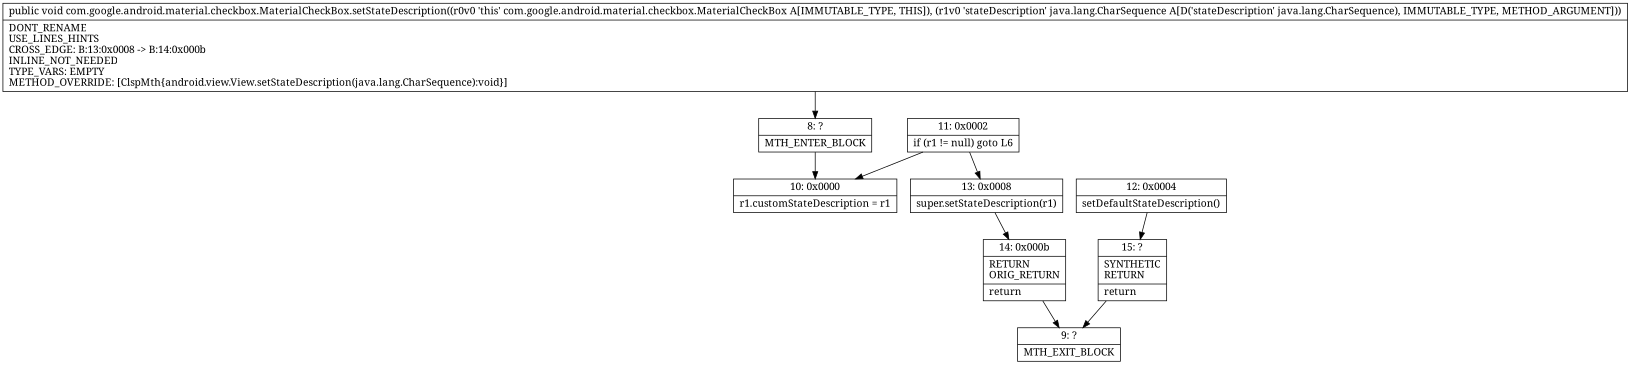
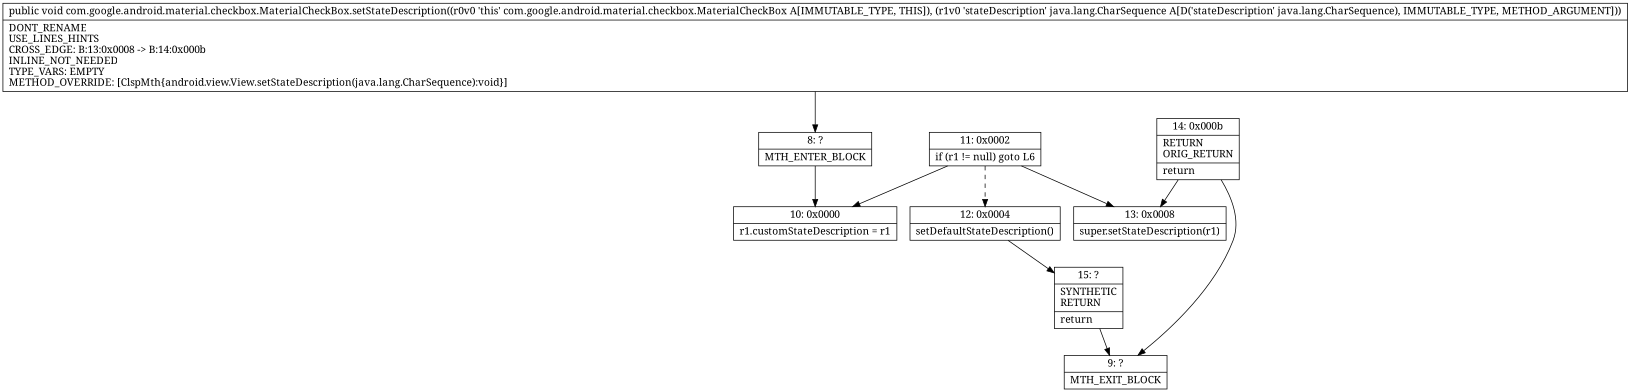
none -> (985, 183)
(1000, 223) -> (1171, 190)
